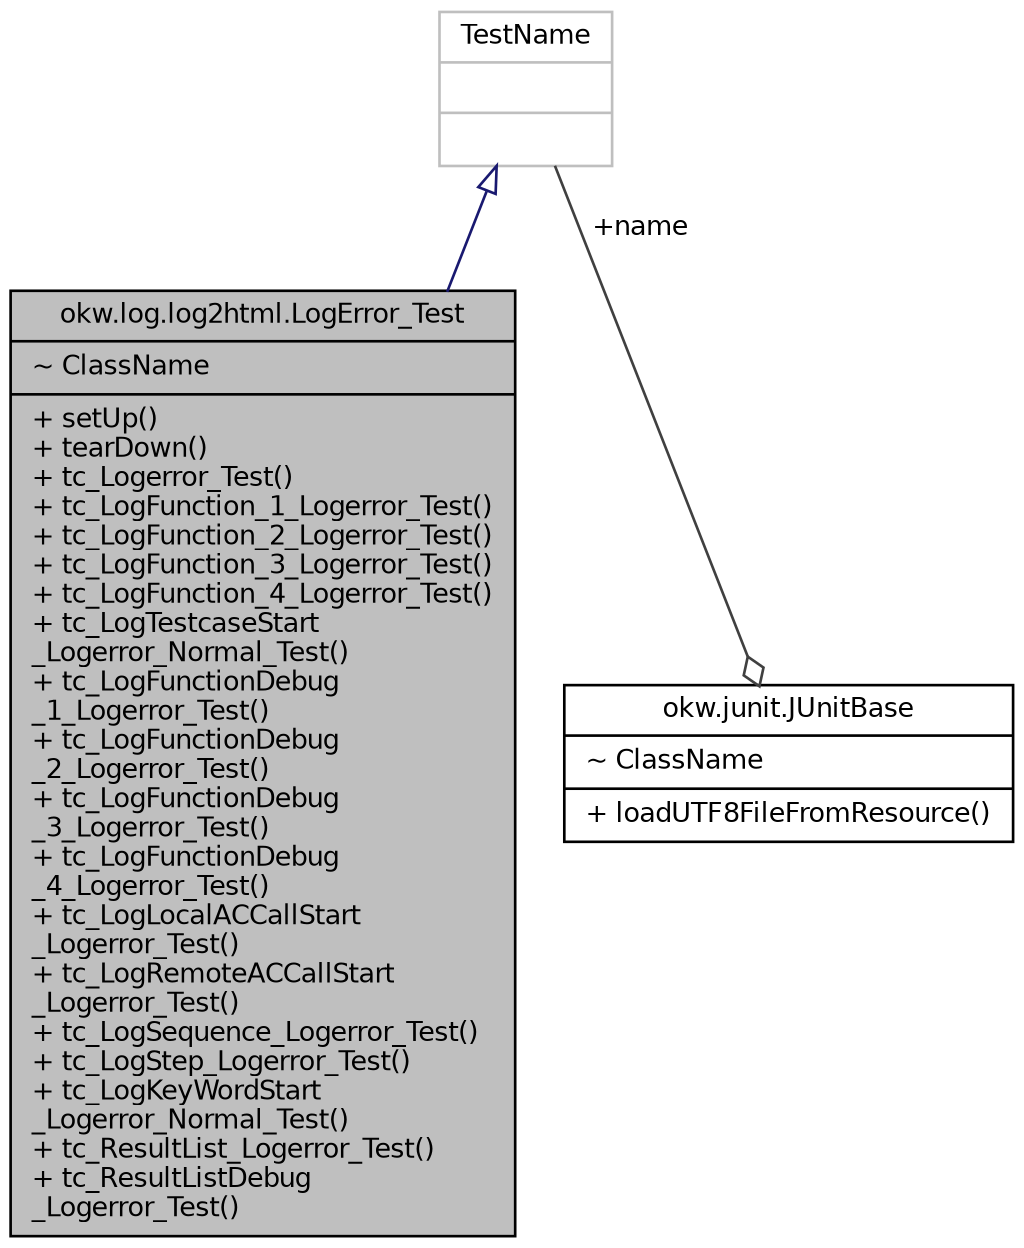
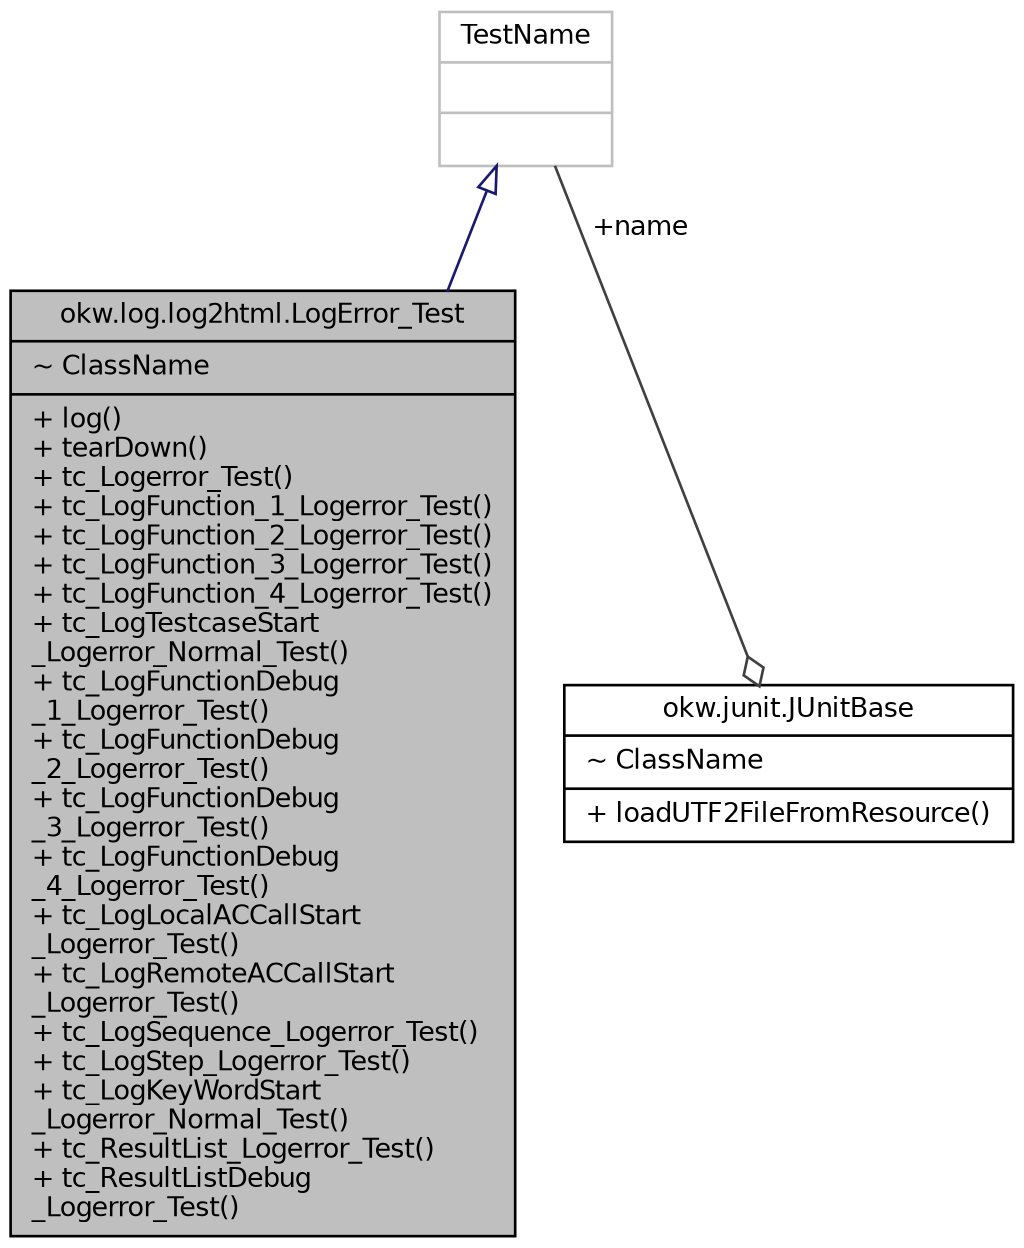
(96, 420) -> (77, 420)
(789, 814) -> (789, 814)
